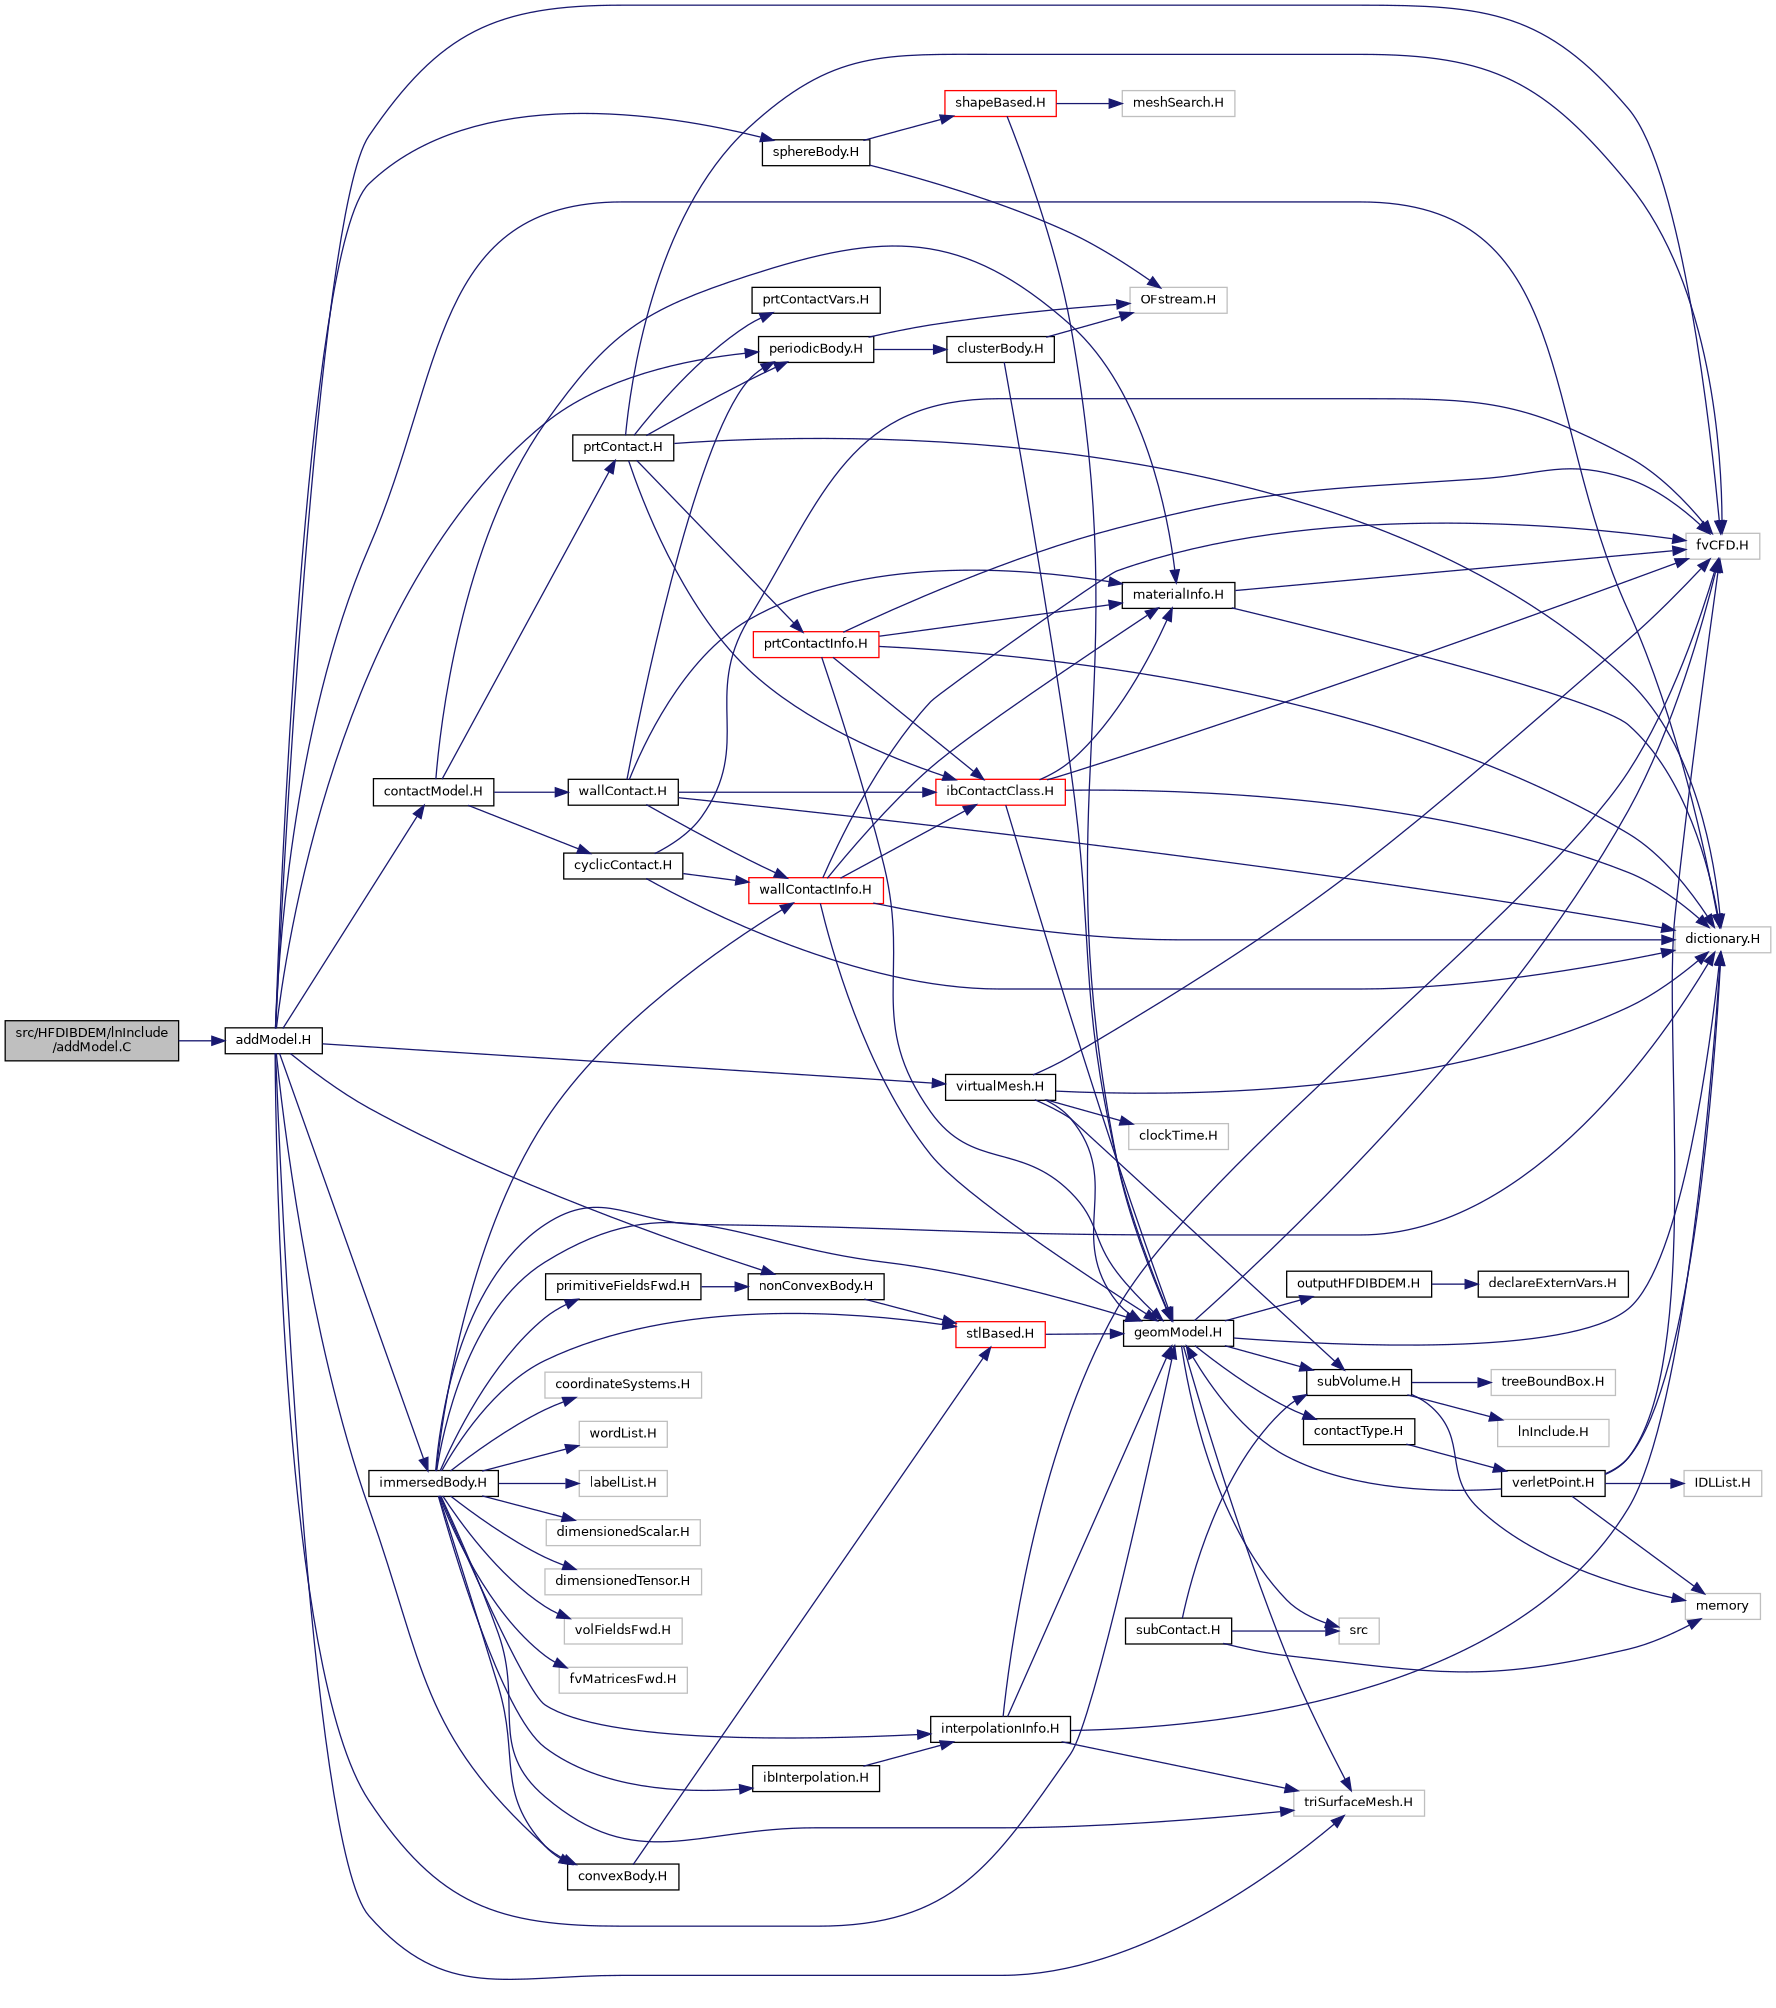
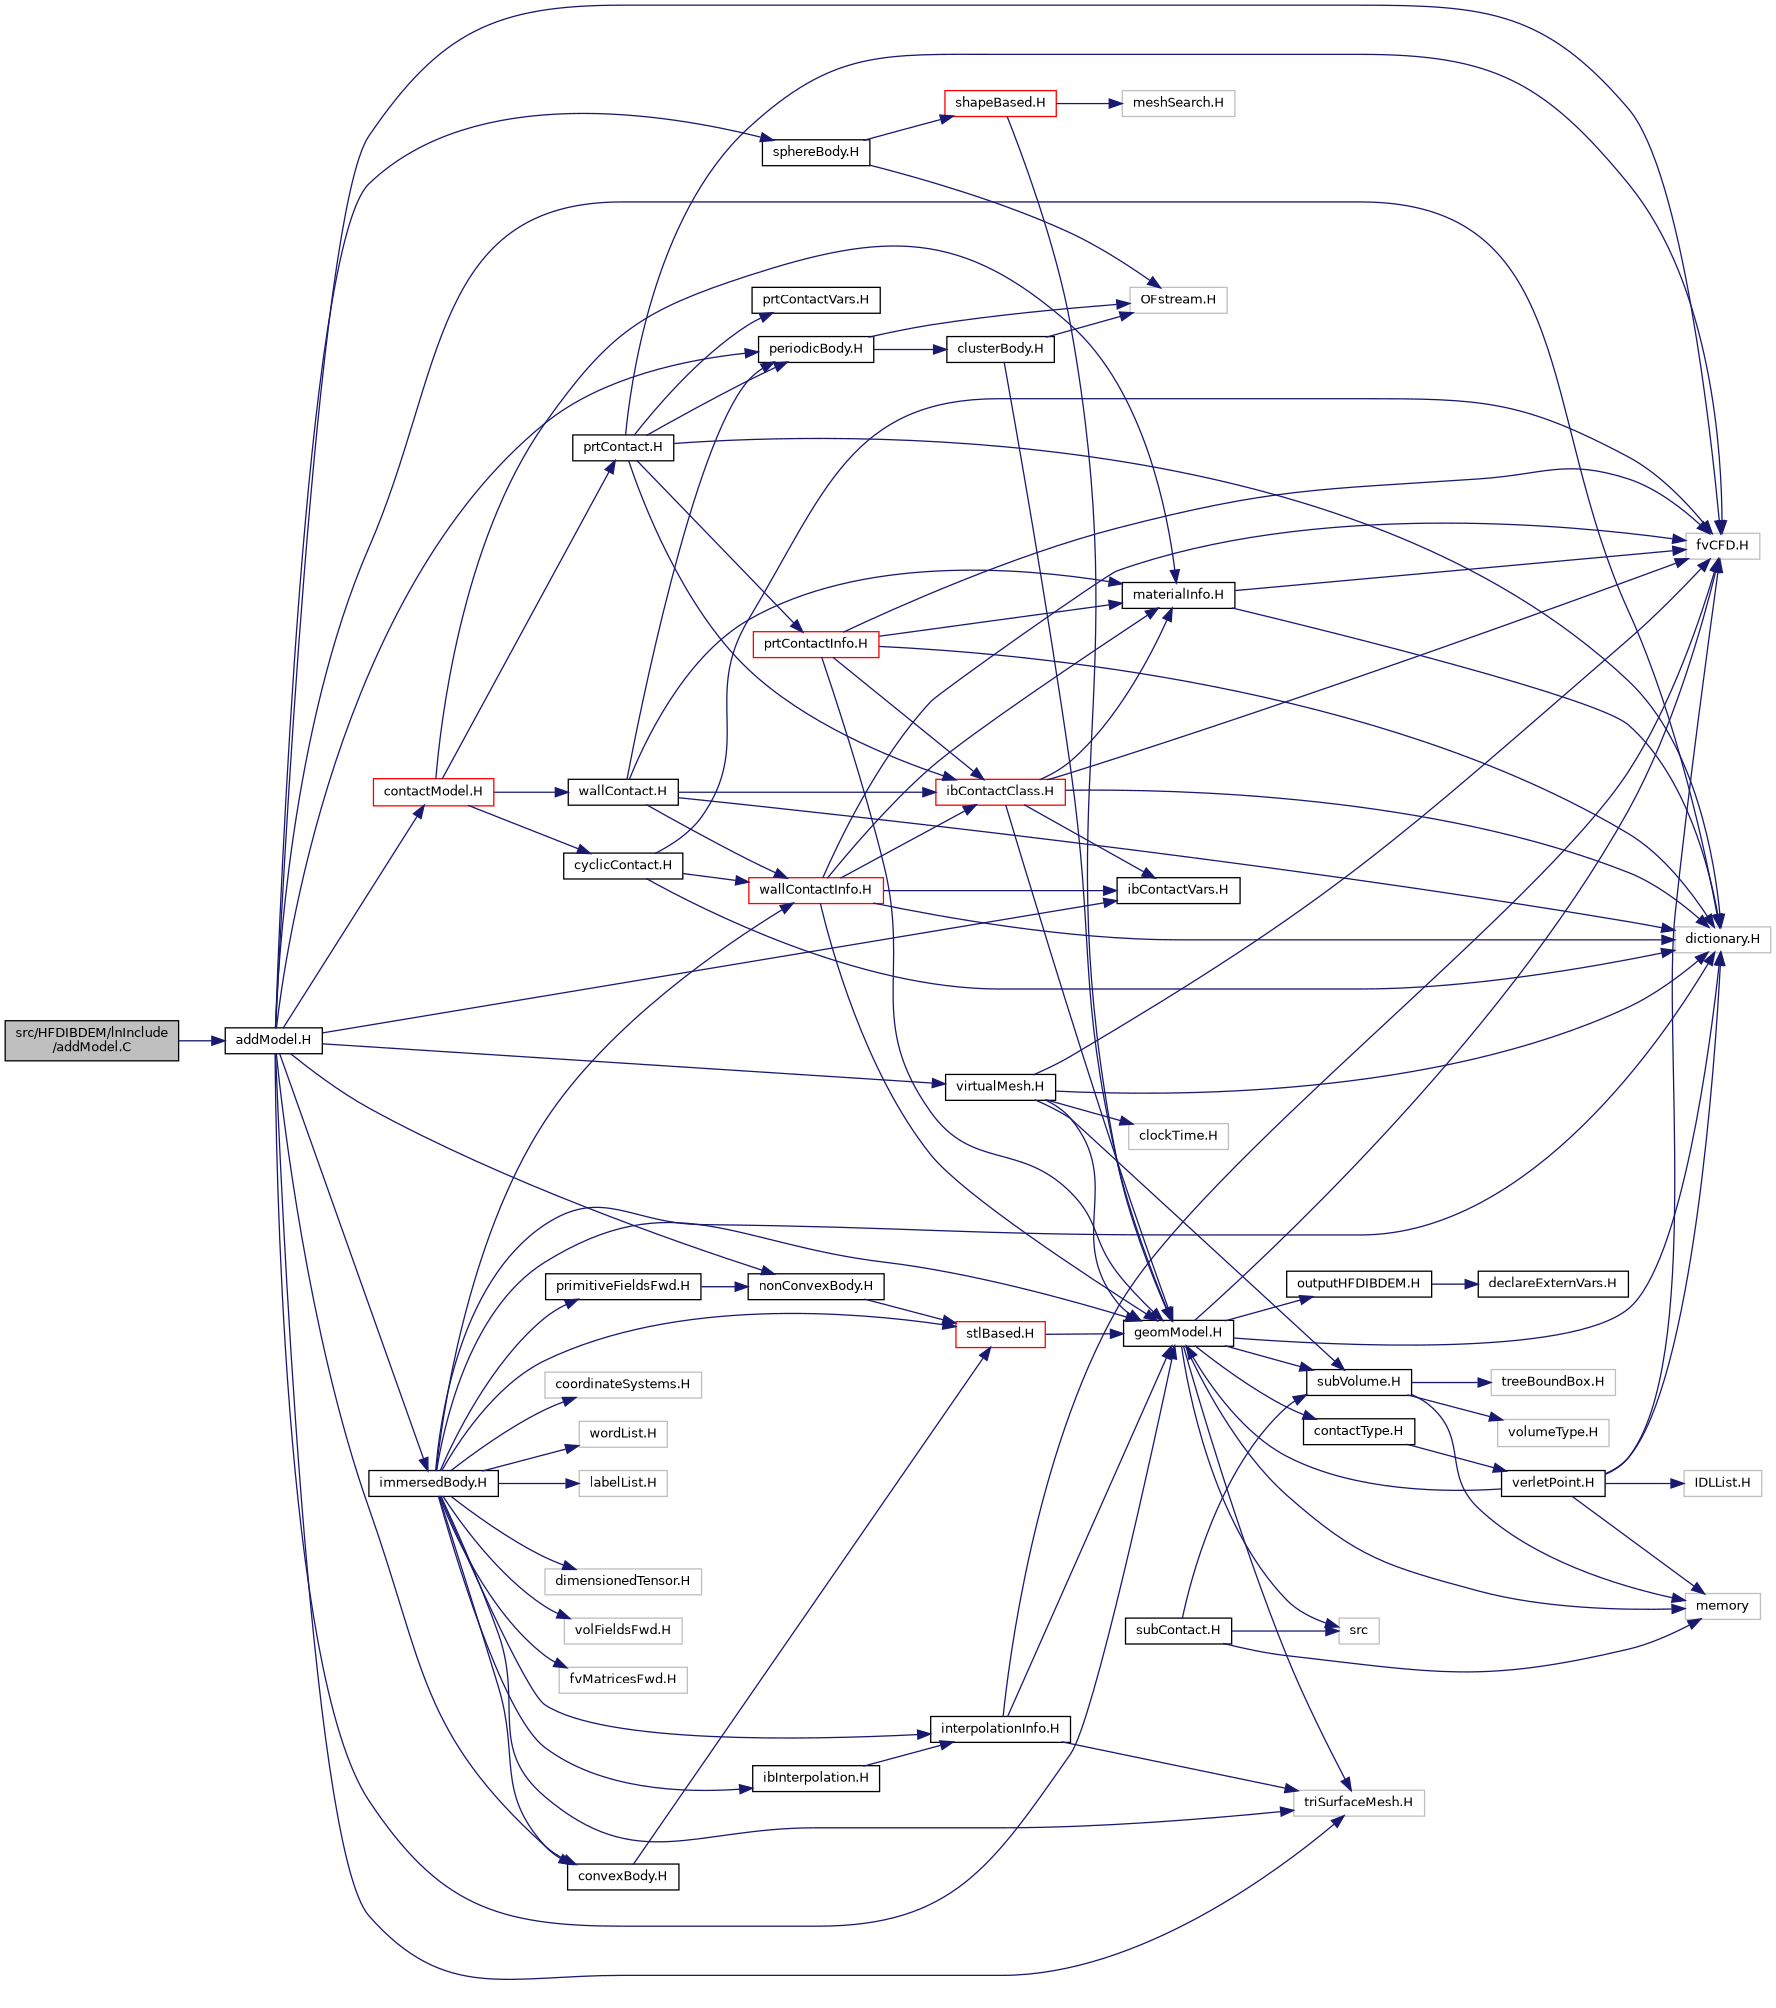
(434, 792) -> (434, 792)
none -> (1179, 891)
(1553, 1433) -> (1553, 1433)
(623, 1533) -> none
(1606, 1536) -> none
none -> (1381, 1560)
